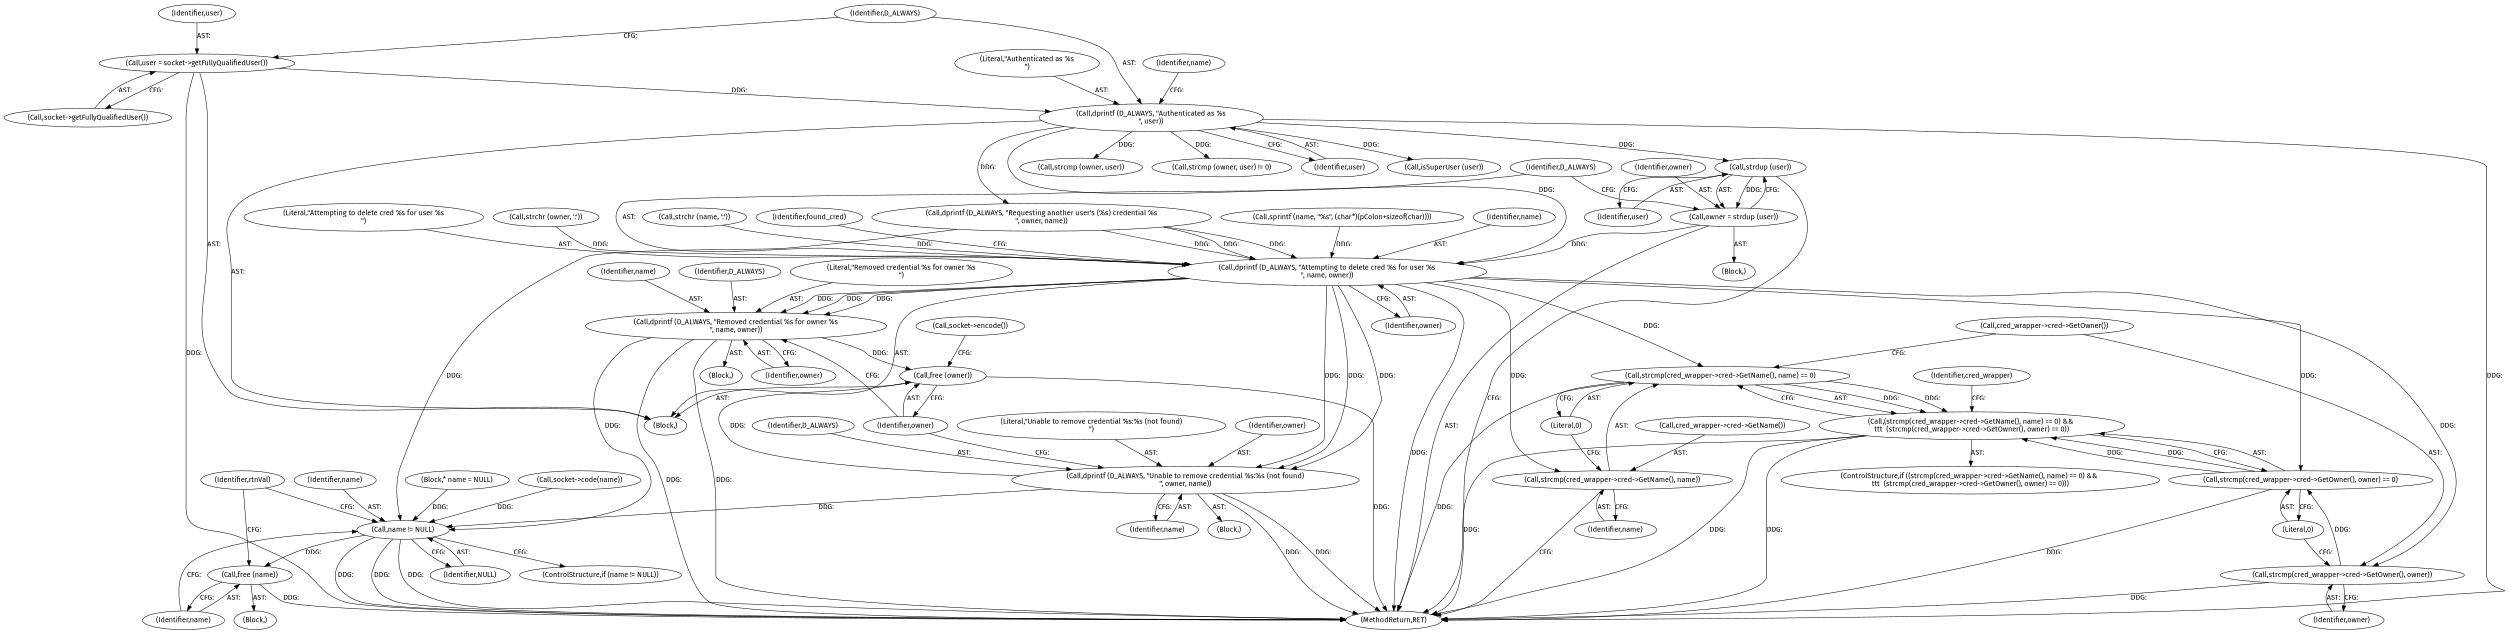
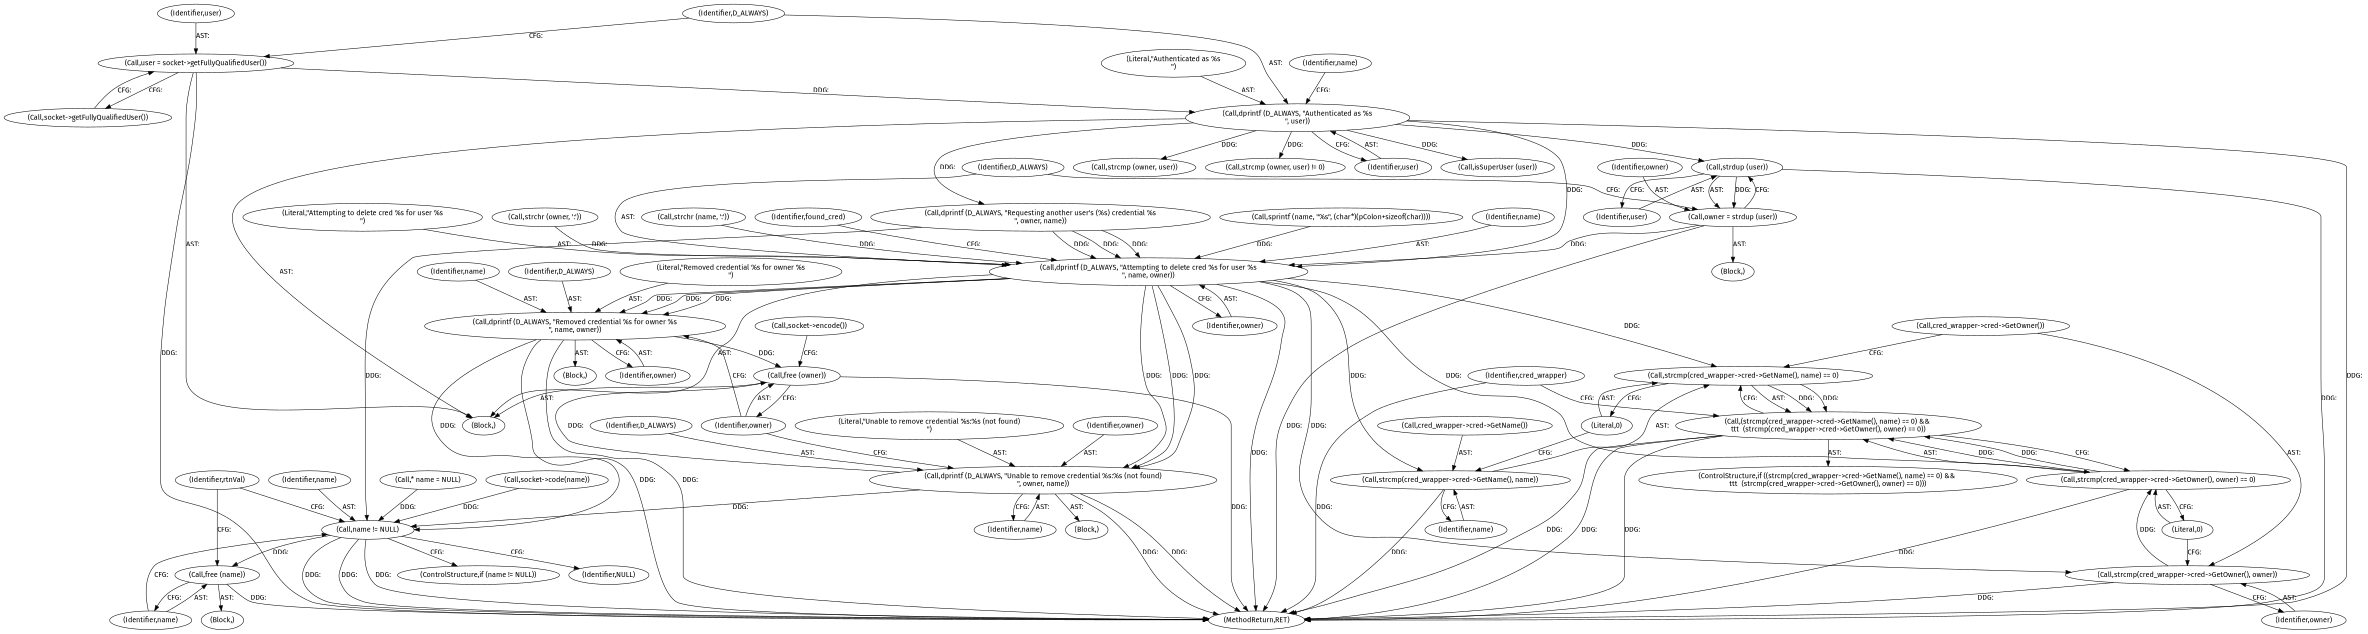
(126, 91) -> (126, 91)
(1495, 399) -> (2330, 399)
(1452, 426) -> (1295, 426)
(1463, 452) -> (1329, 450)
(457, 480) -> (428, 480)
(450, 550) -> none
(1547, 553) -> (1400, 553)
